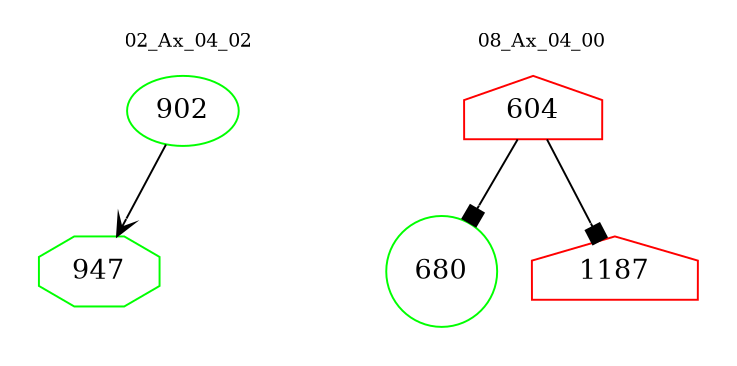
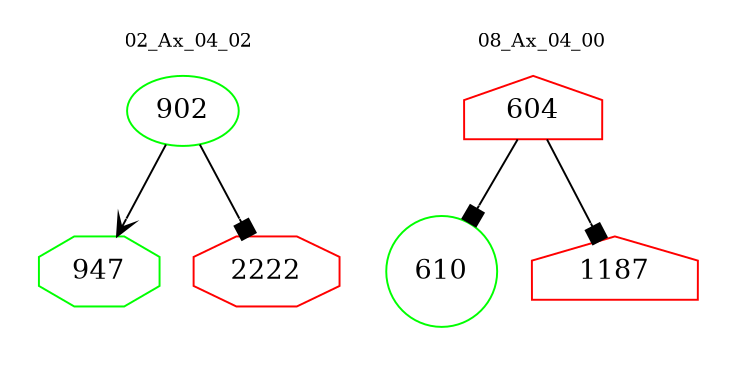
none -> (267, 271)
(442, 271) -> (442, 271)
